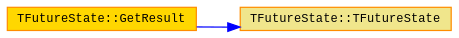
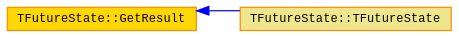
(212, 27) -> (225, 11)
